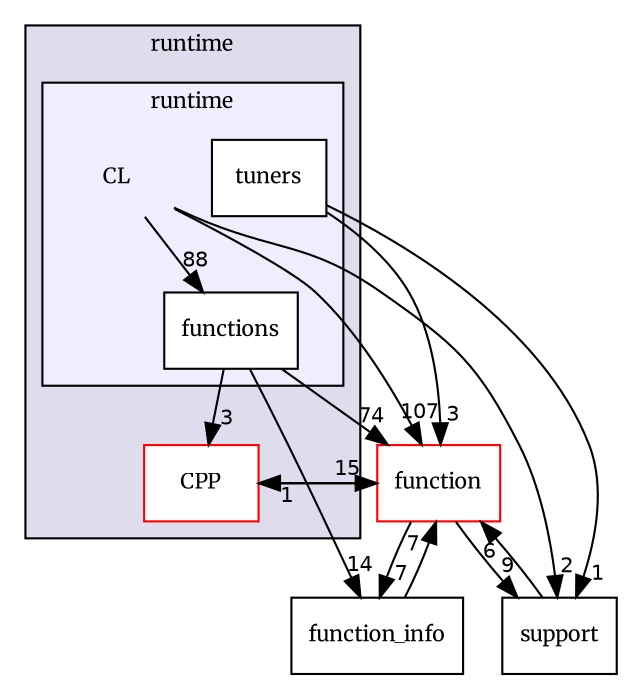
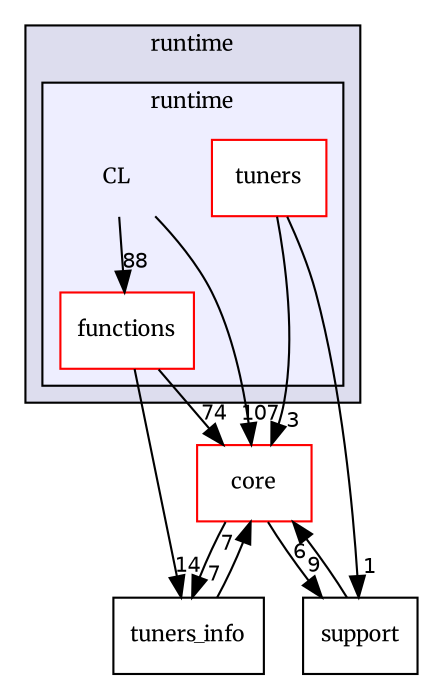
(269, 178) -> (269, 178)
(231, 331) -> (127, 331)
(451, 347) -> none
(201, 483) -> none
(439, 483) -> (254, 483)
(377, 636) -> (189, 636)
